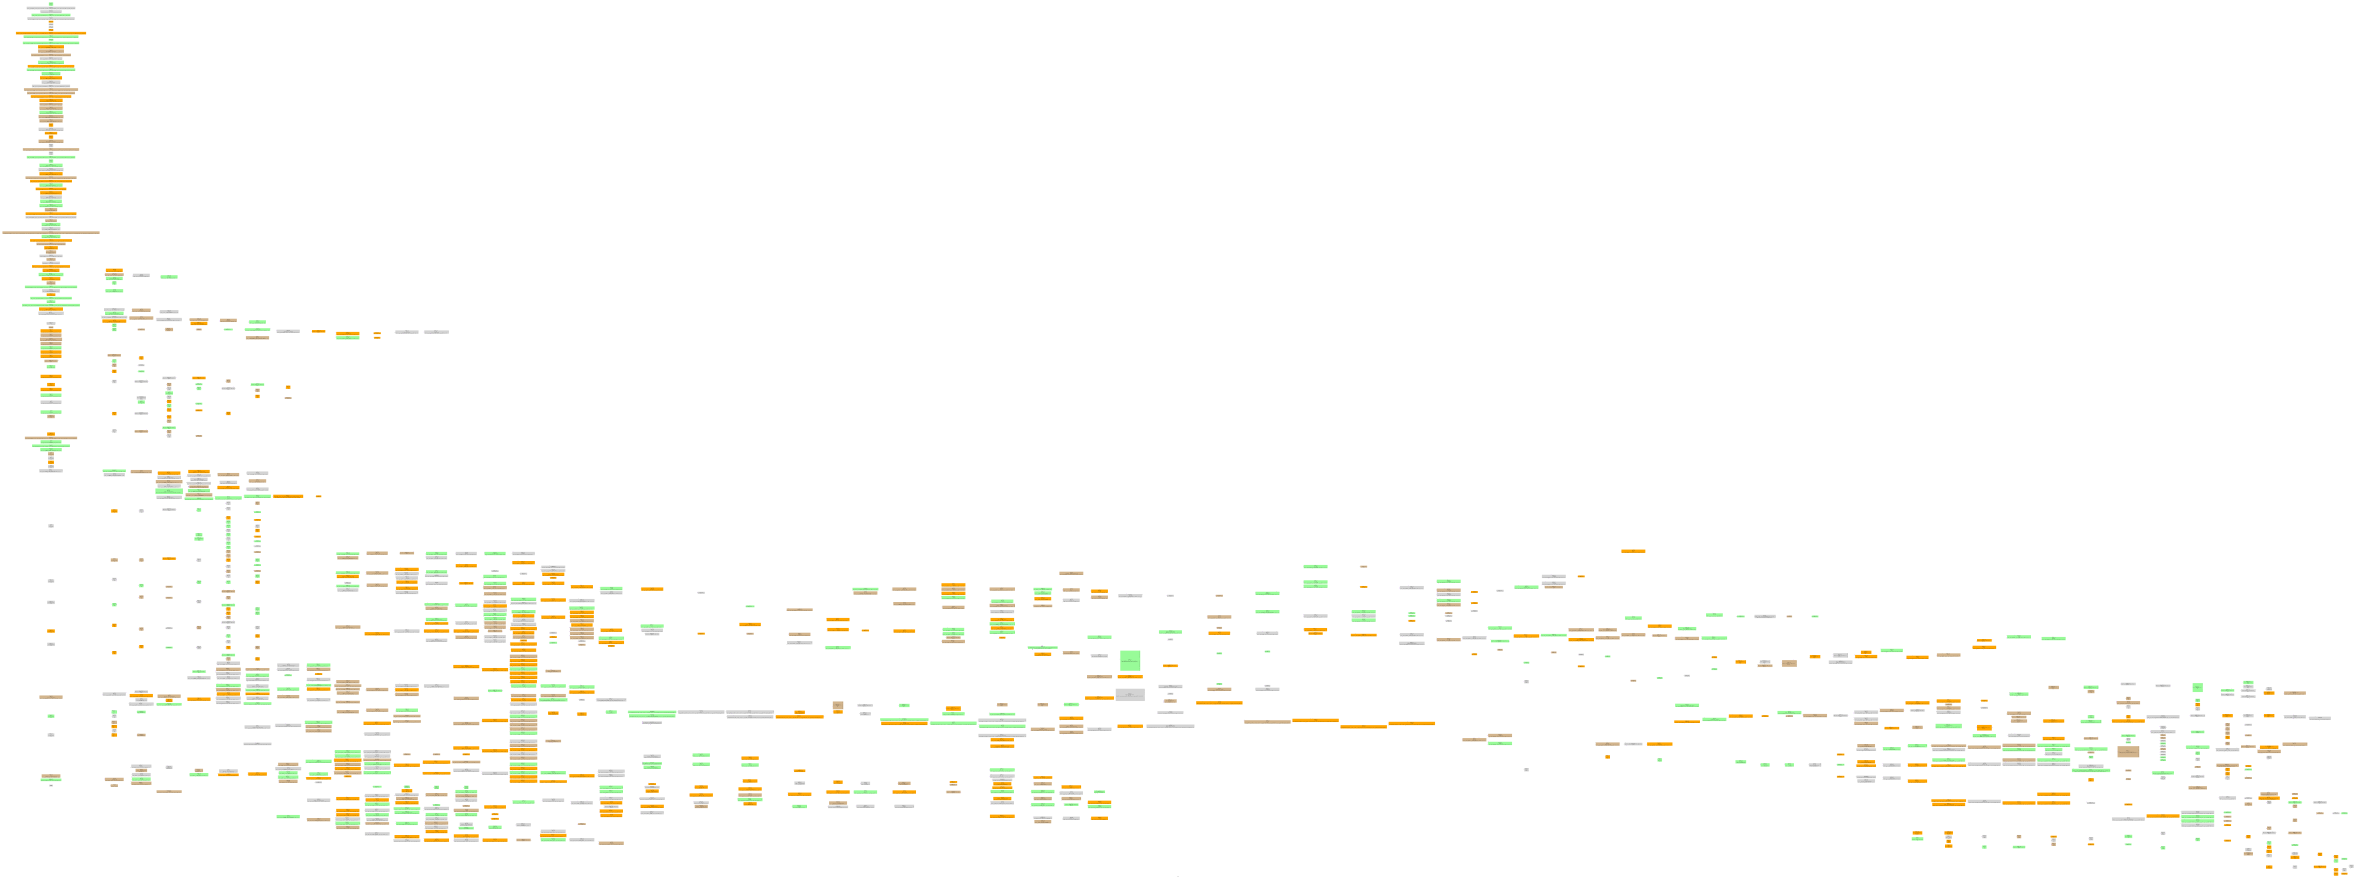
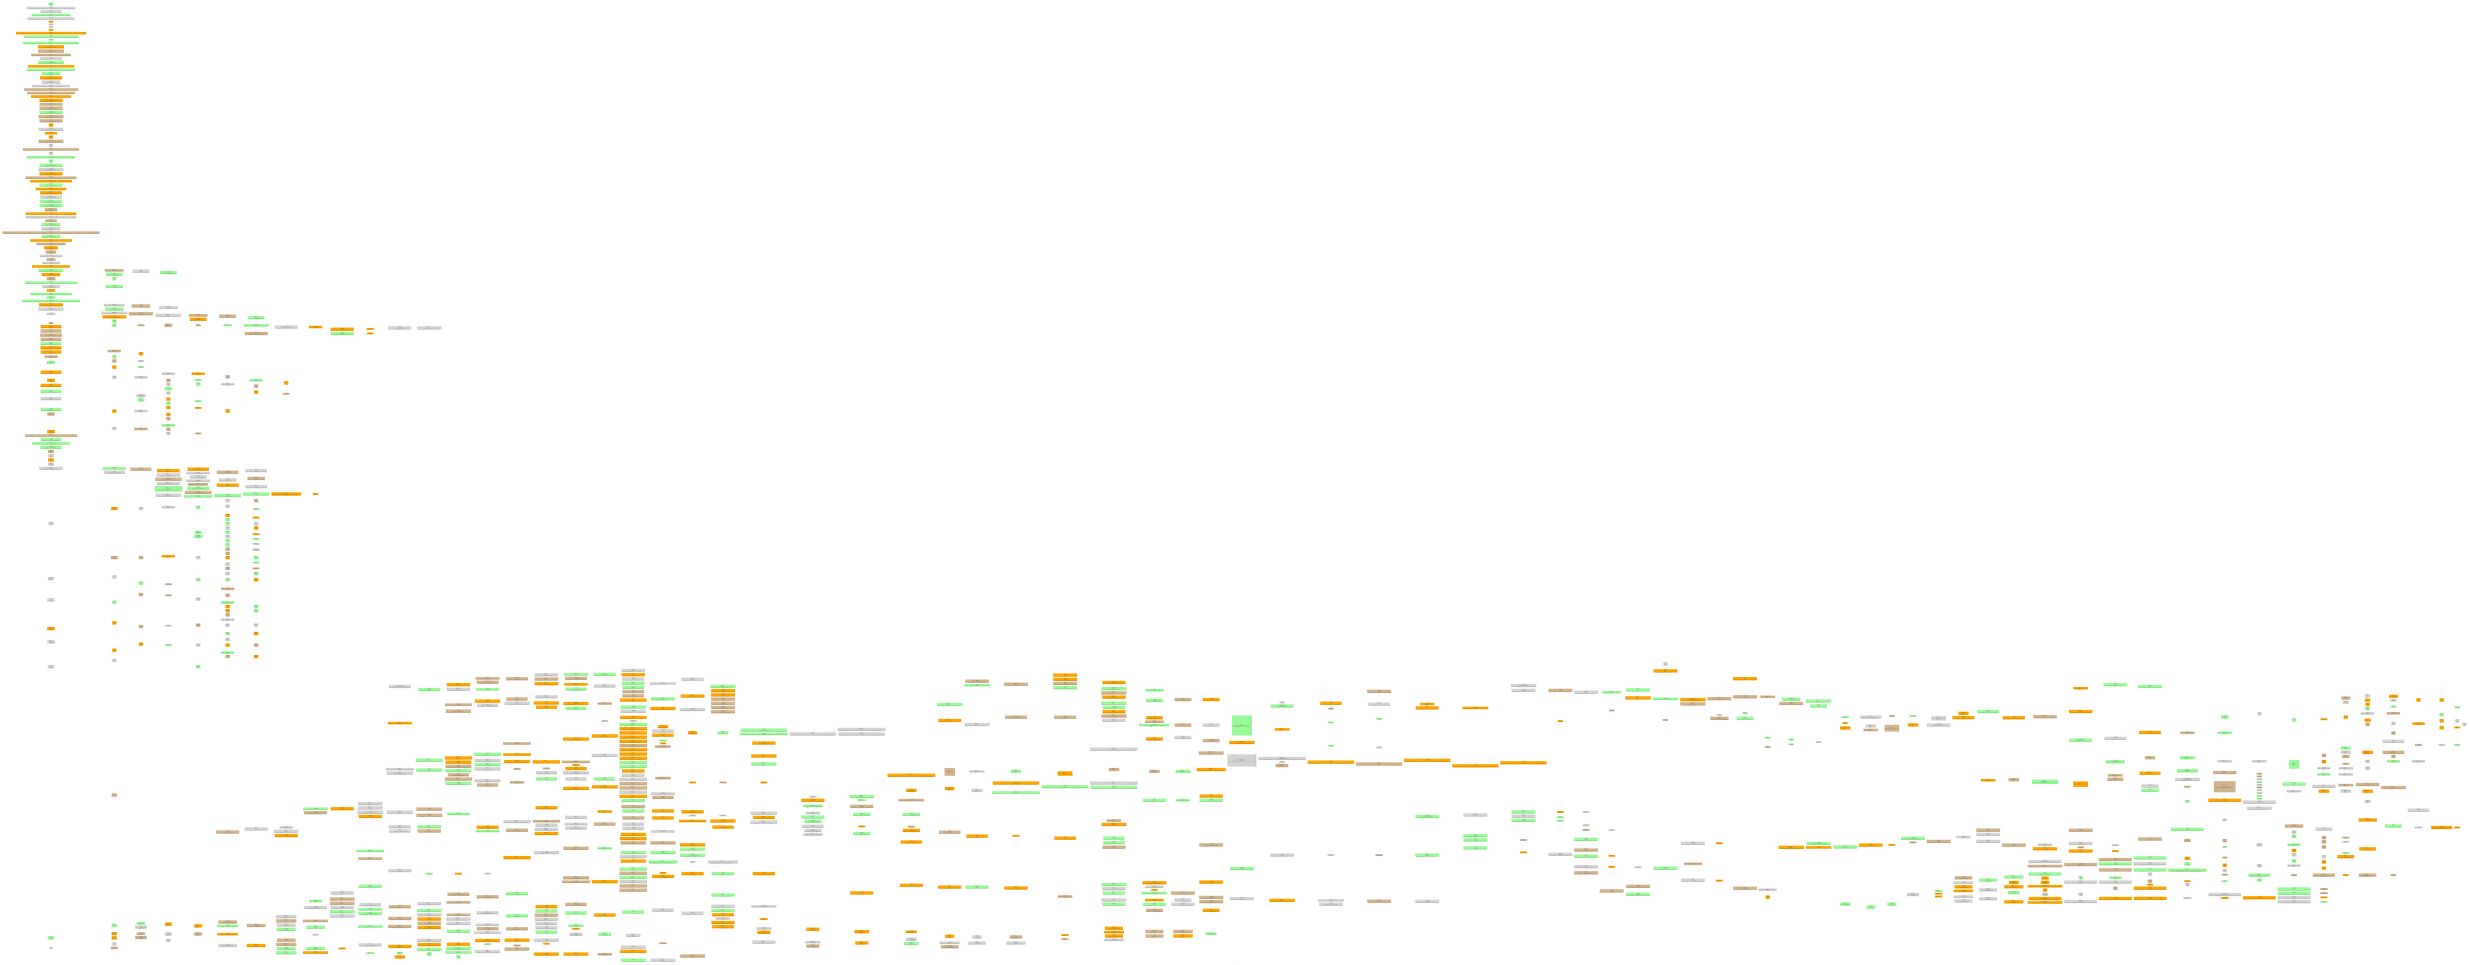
none -> (2393, 826)
none -> (198, 926)
